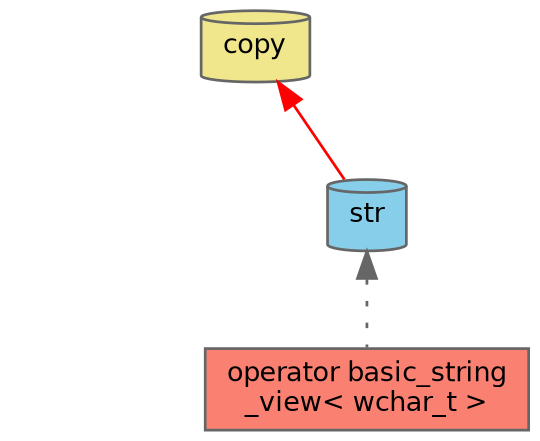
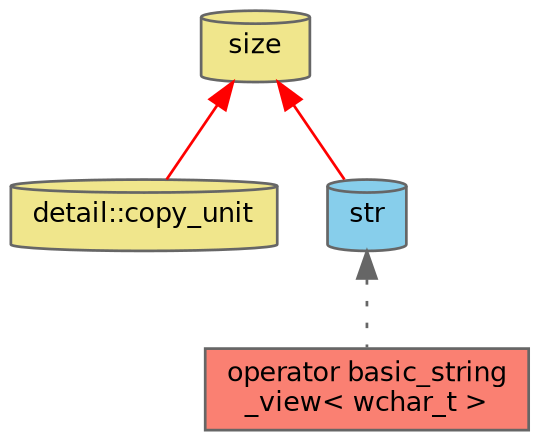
(255, 46) -> (255, 46)
none -> (144, 215)
